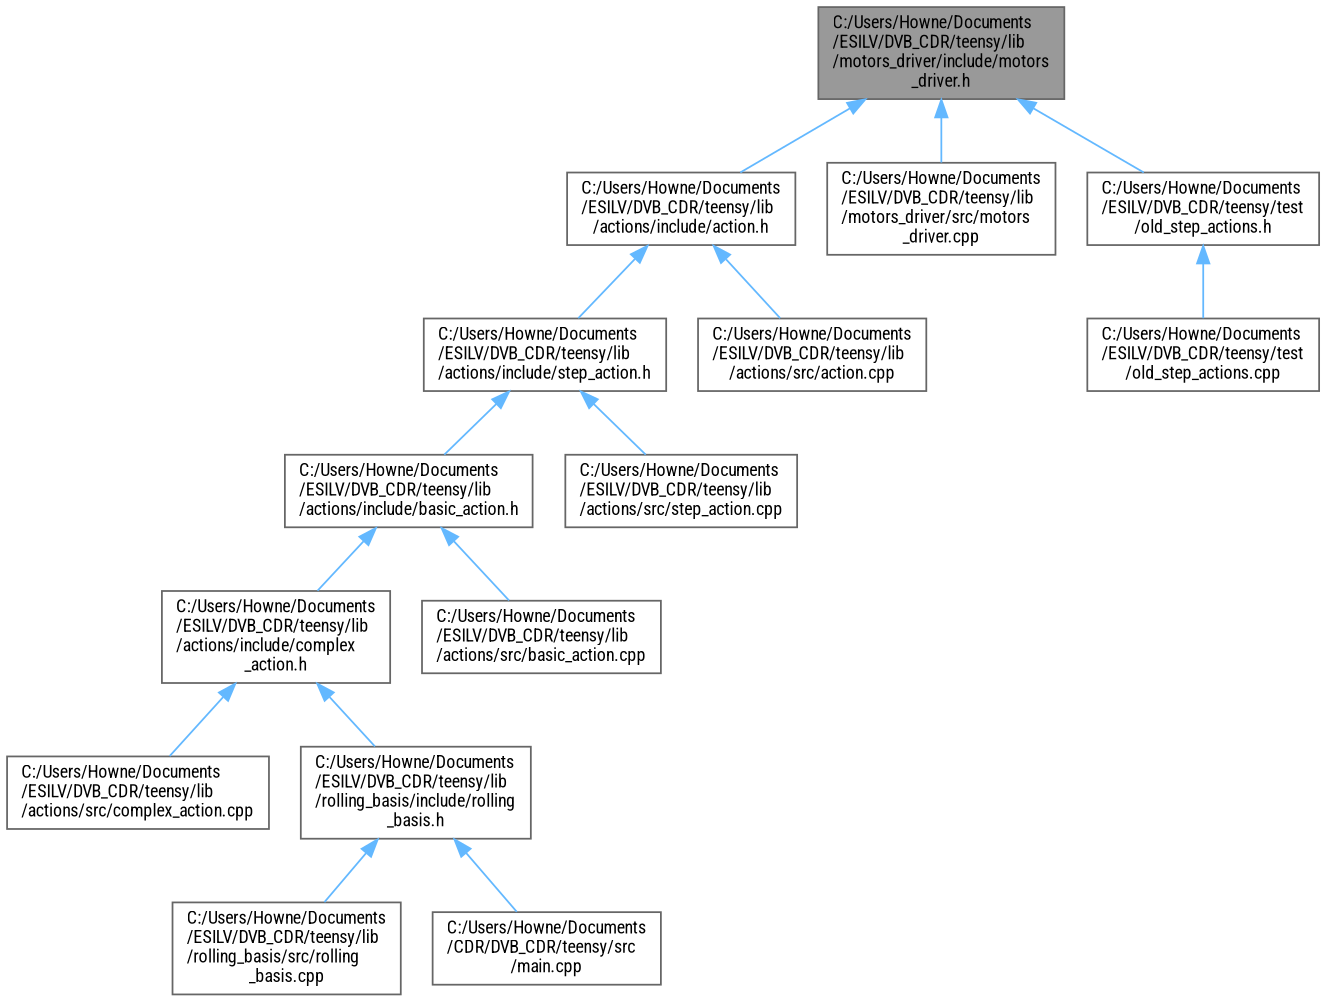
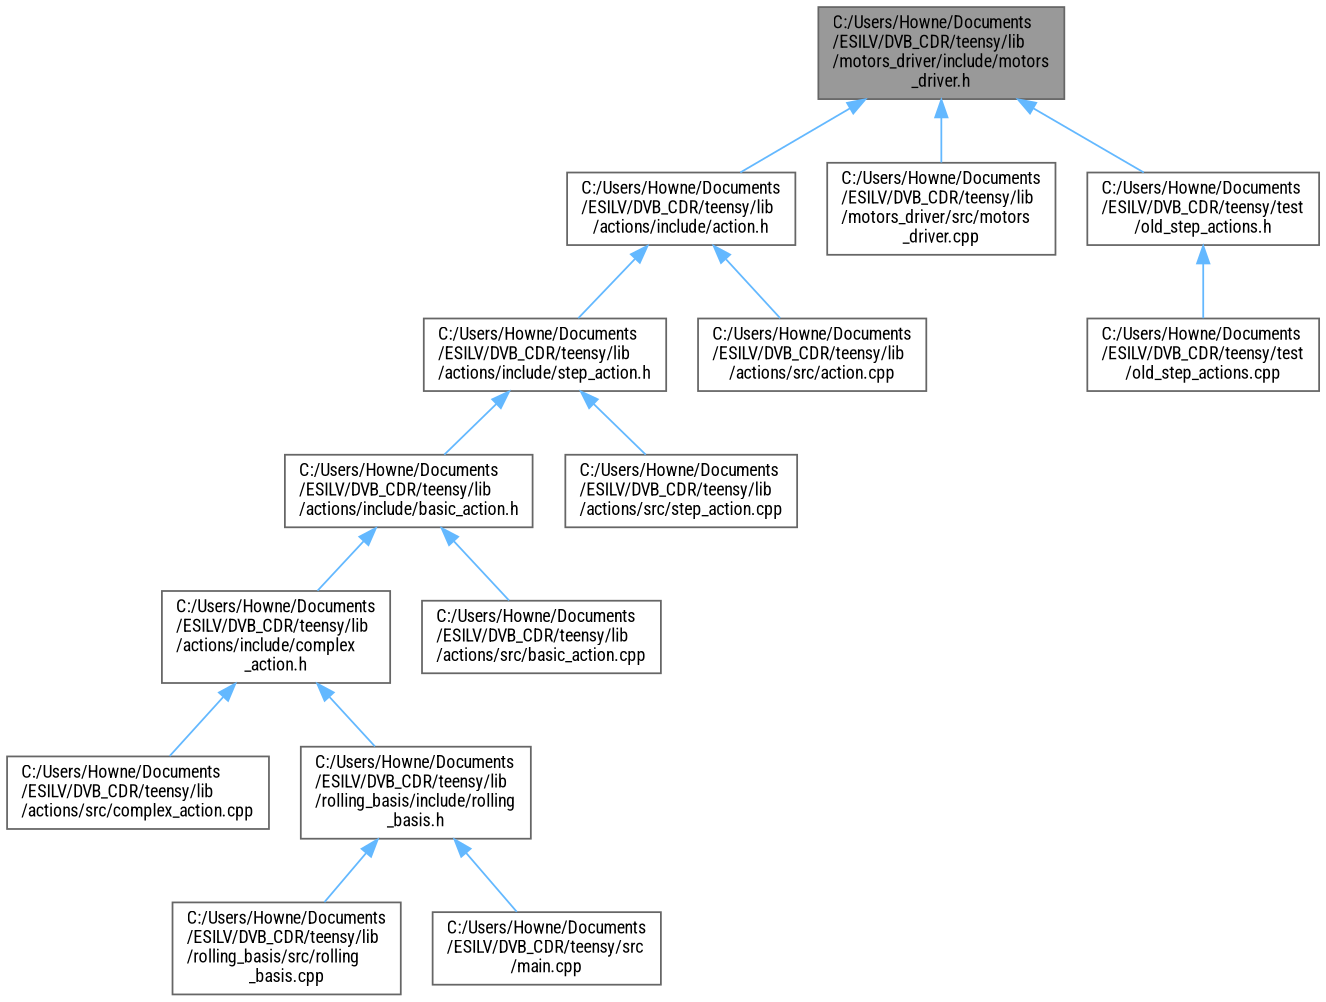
(547, 948) -> (547, 948)
